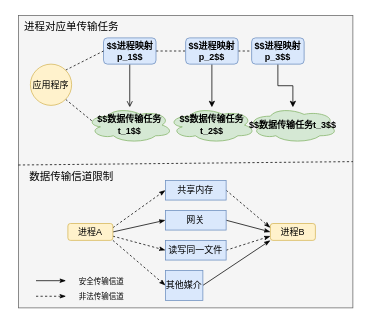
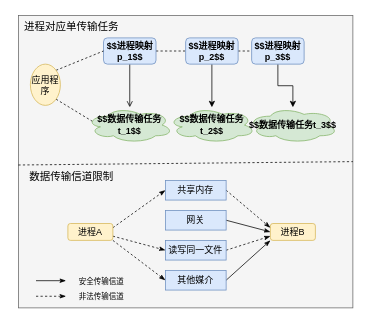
(51, 85) -> (45, 85)
(136, 227) -> none
(184, 285) -> (196, 280)
